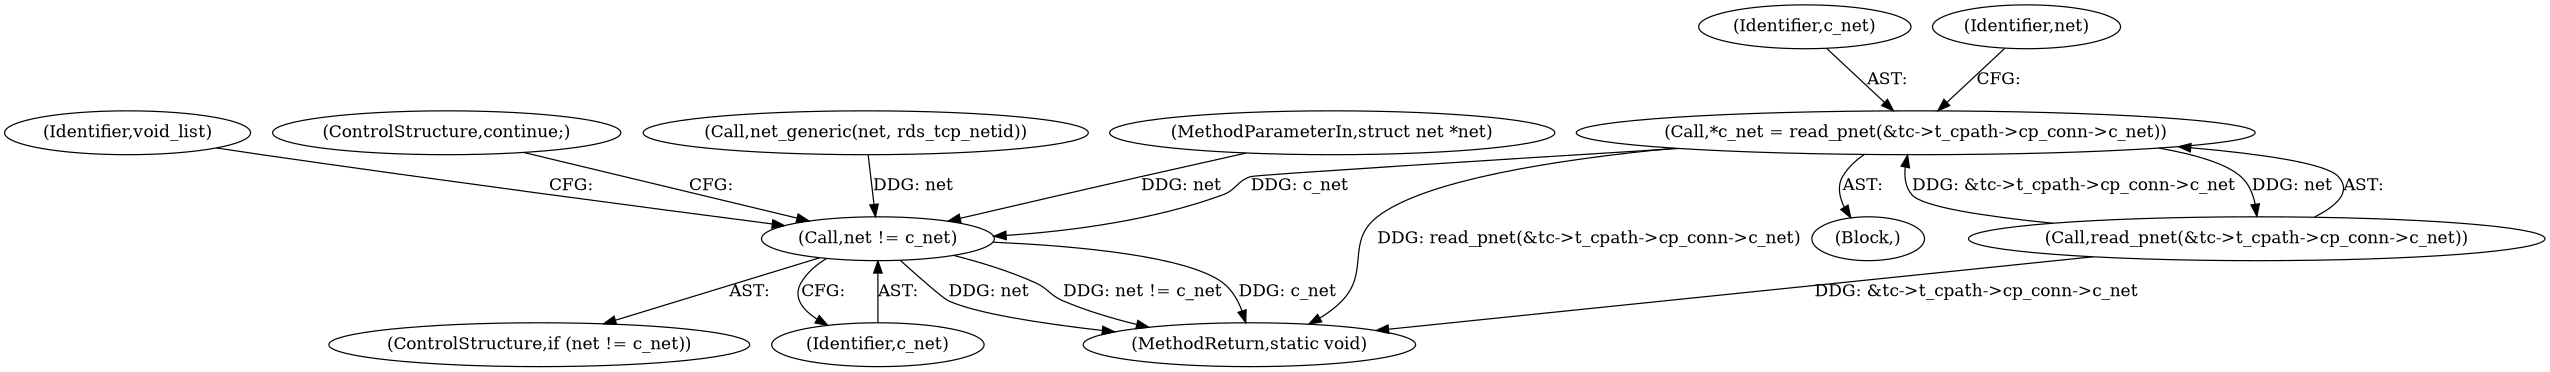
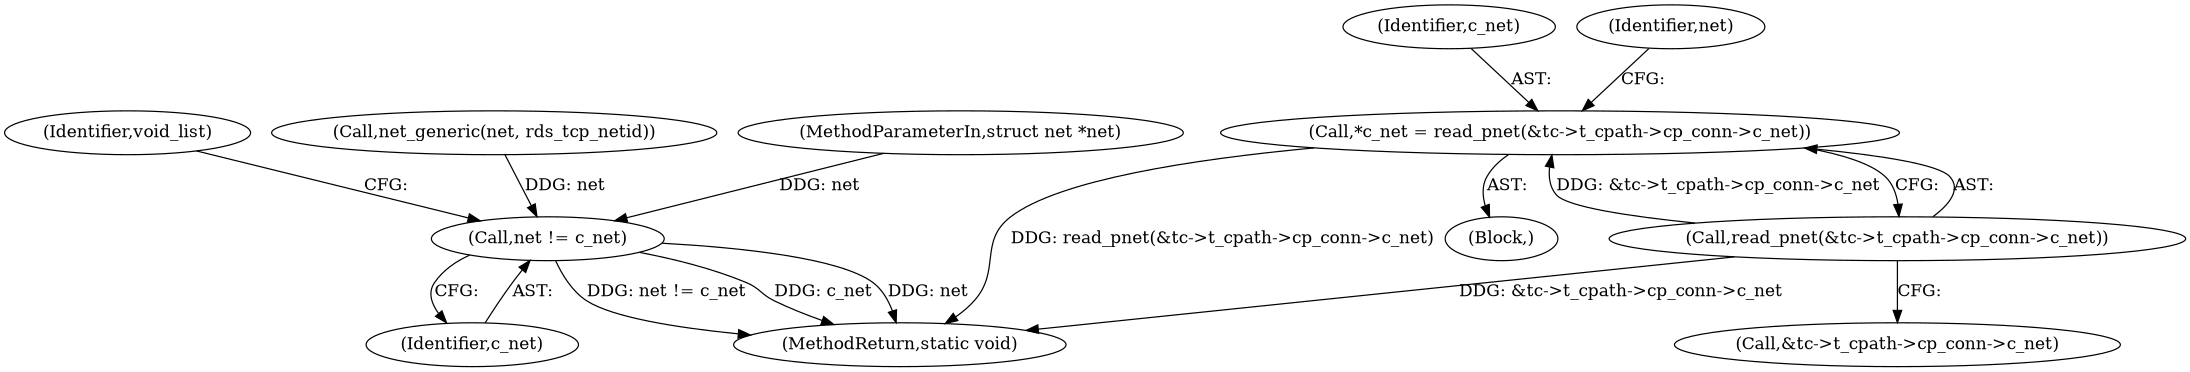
(447, 133) -> none
(1337, 170) -> none
(2293, 186) -> (1920, 186)
(539, 345) -> none
none -> (1897, 345)
